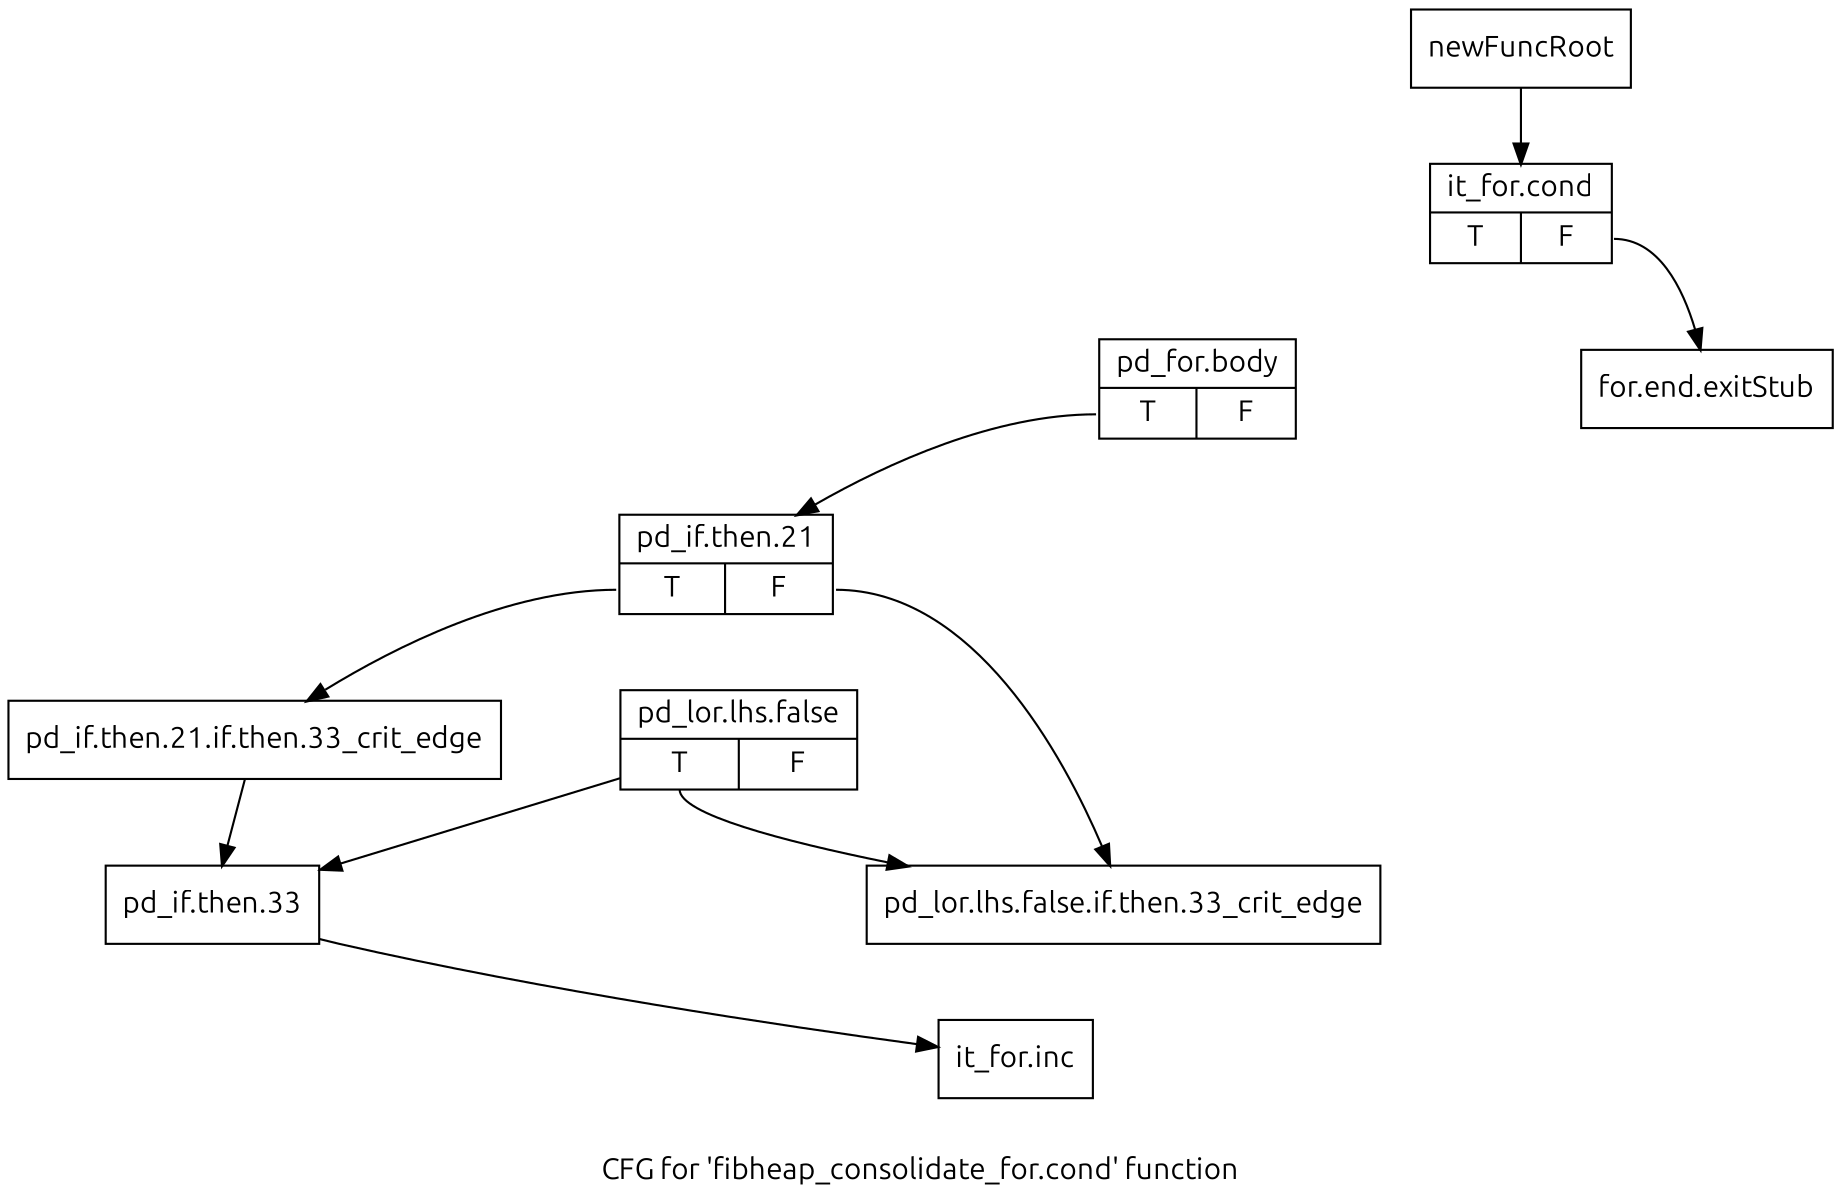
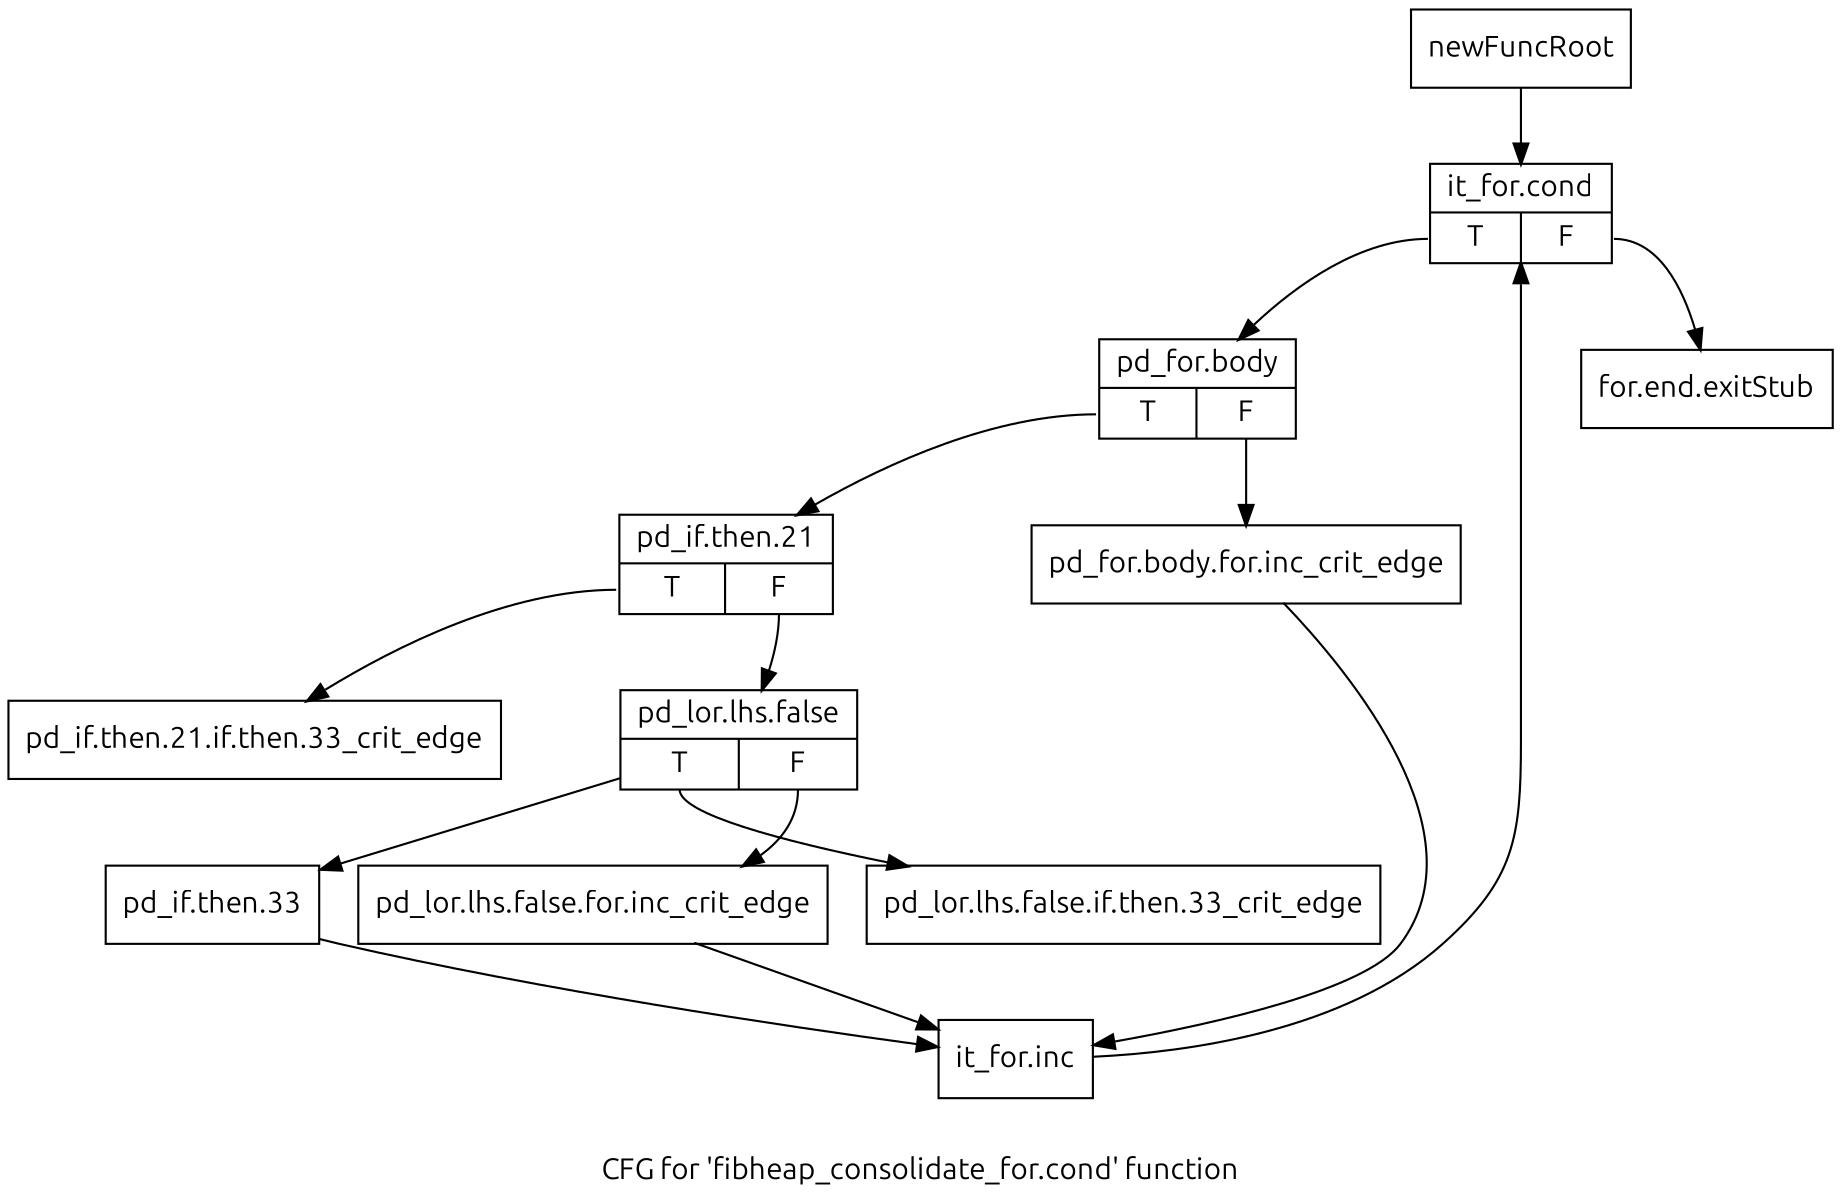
none -> (1333, 266)
none -> (1246, 564)
(1002, 680) -> (776, 643)
(236, 812) -> none
none -> (1518, 813)
none -> (593, 905)
